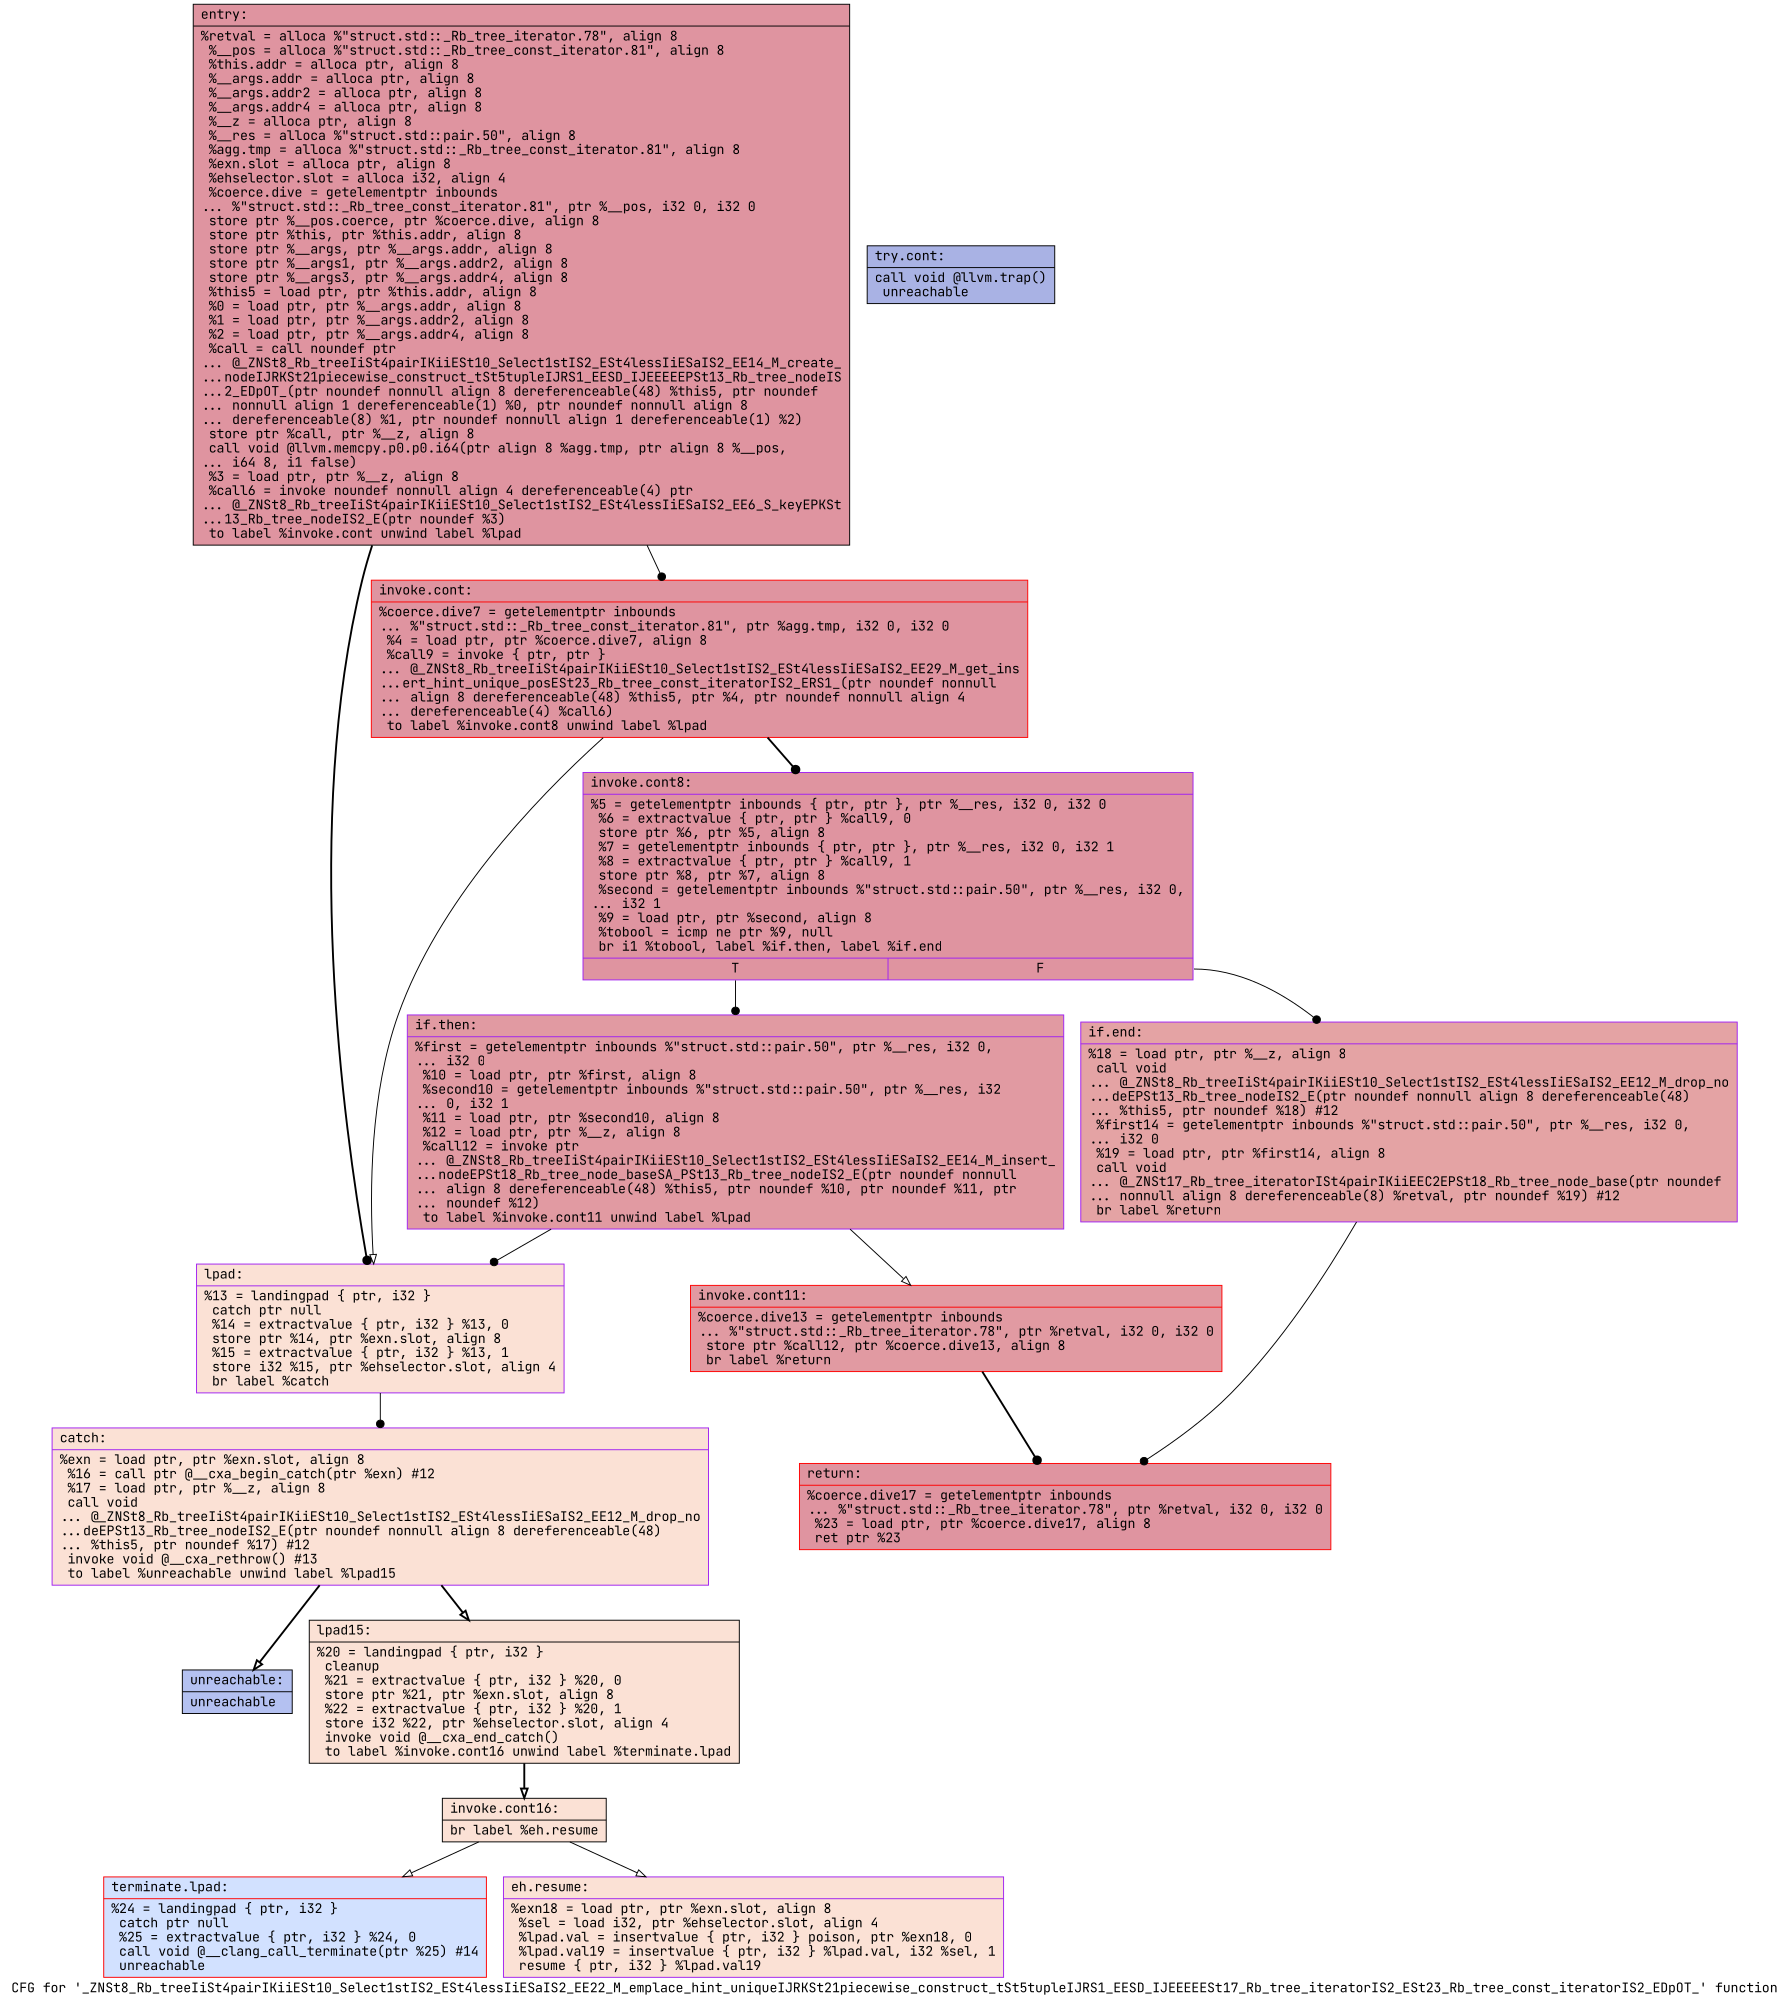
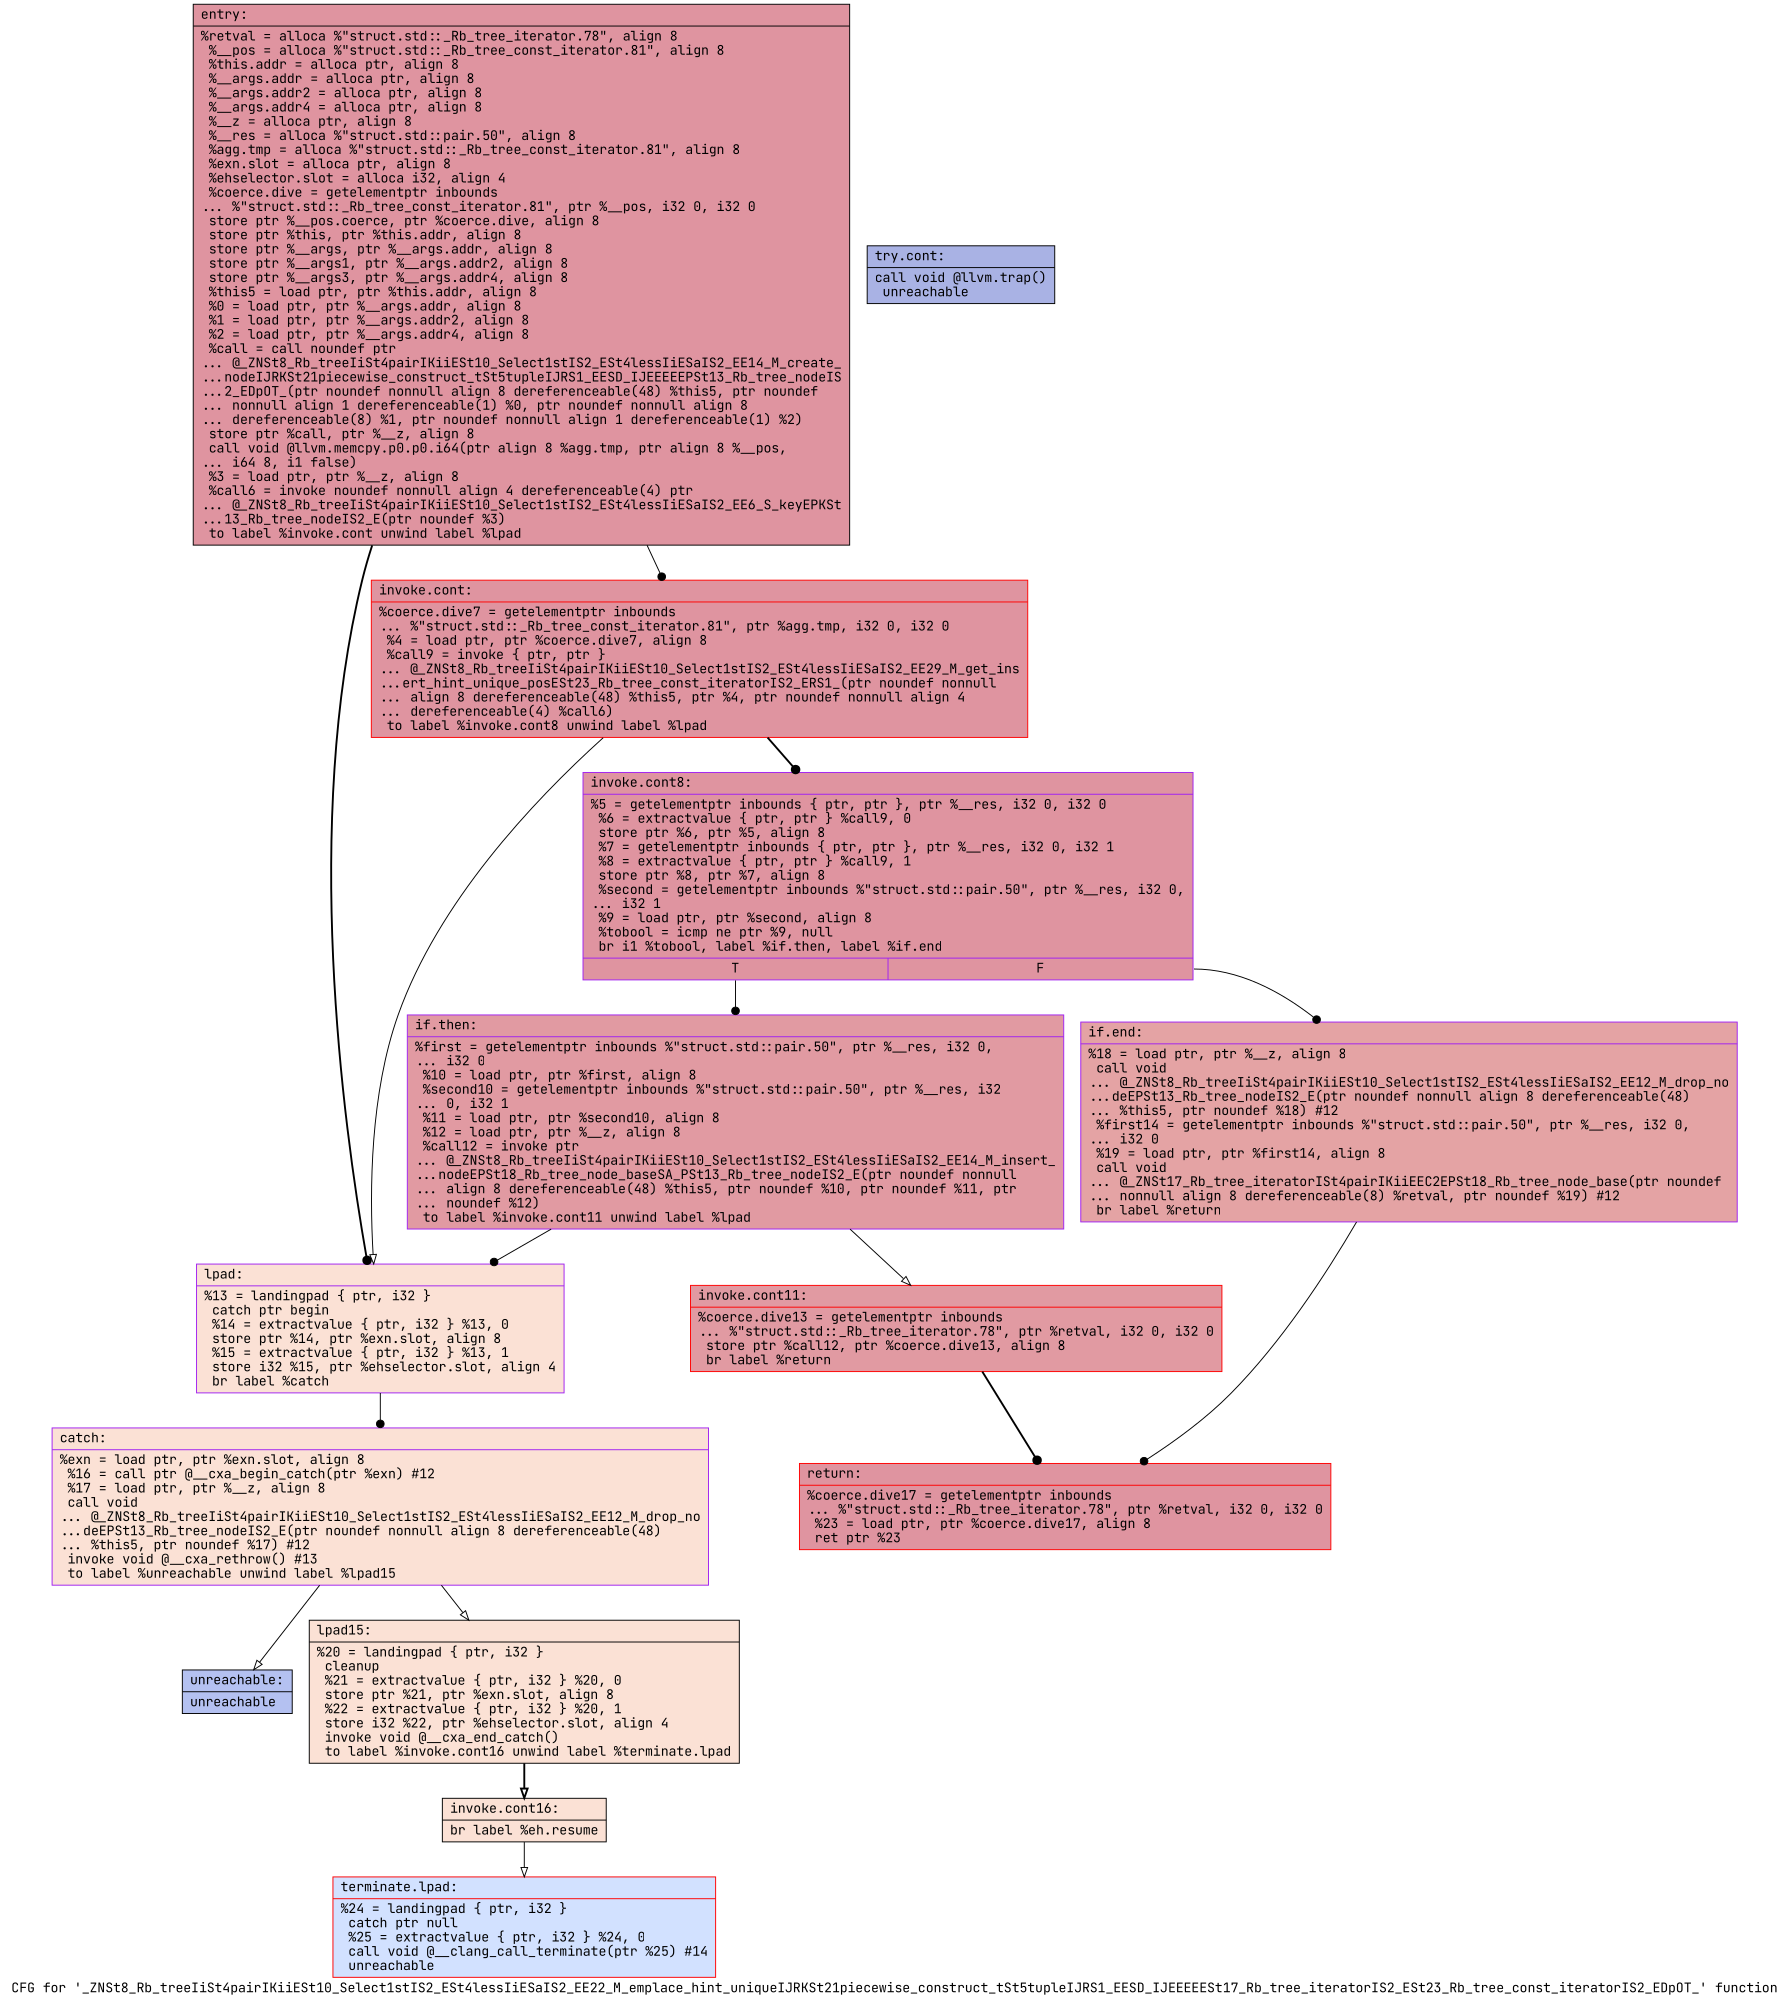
(263, 1310) -> (267, 1310)
(452, 1599) -> (452, 1599)
(290, 1624) -> (290, 1624)
(754, 1927) -> none
